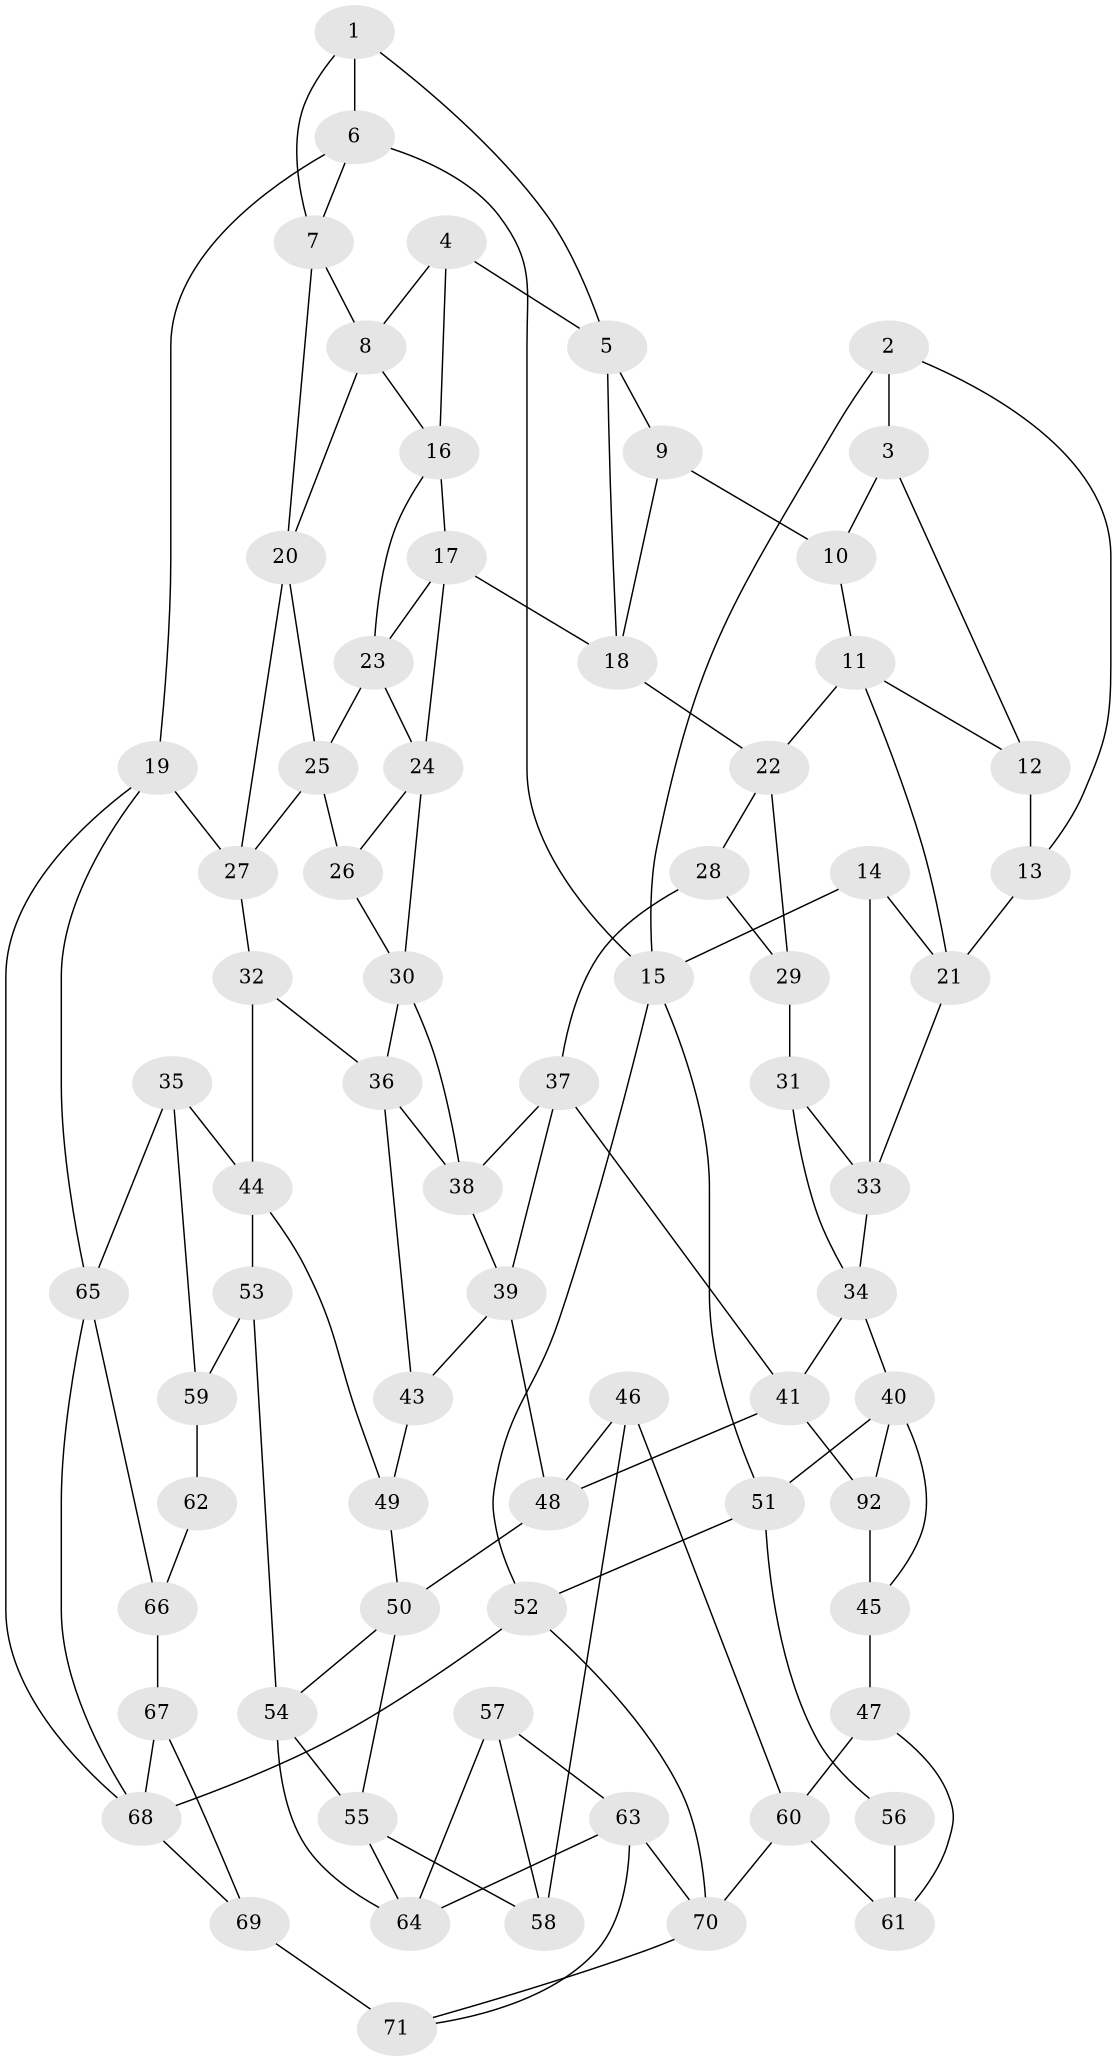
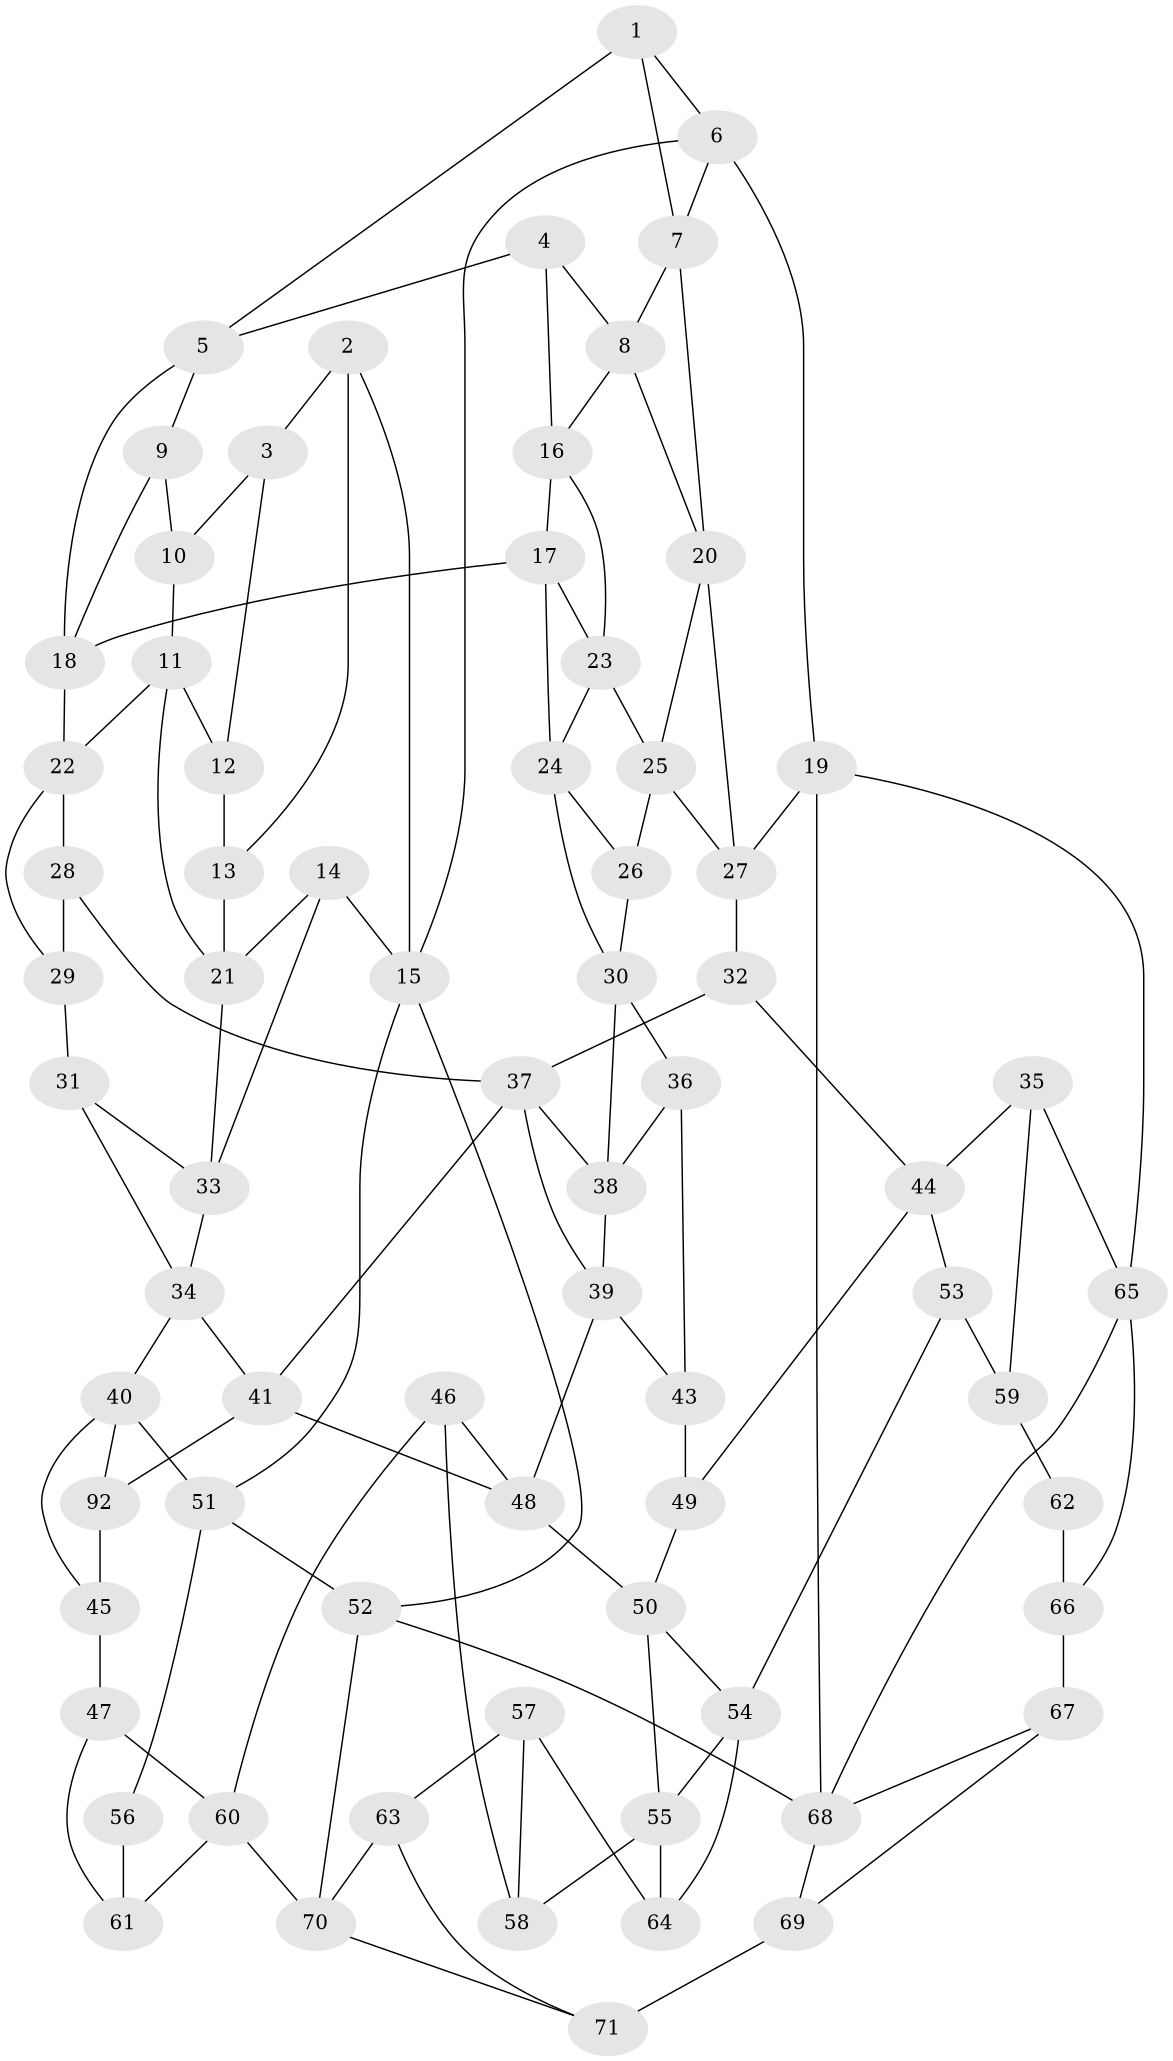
(317, 1030) -> (628, 1031)
(520, 1871) -> none
